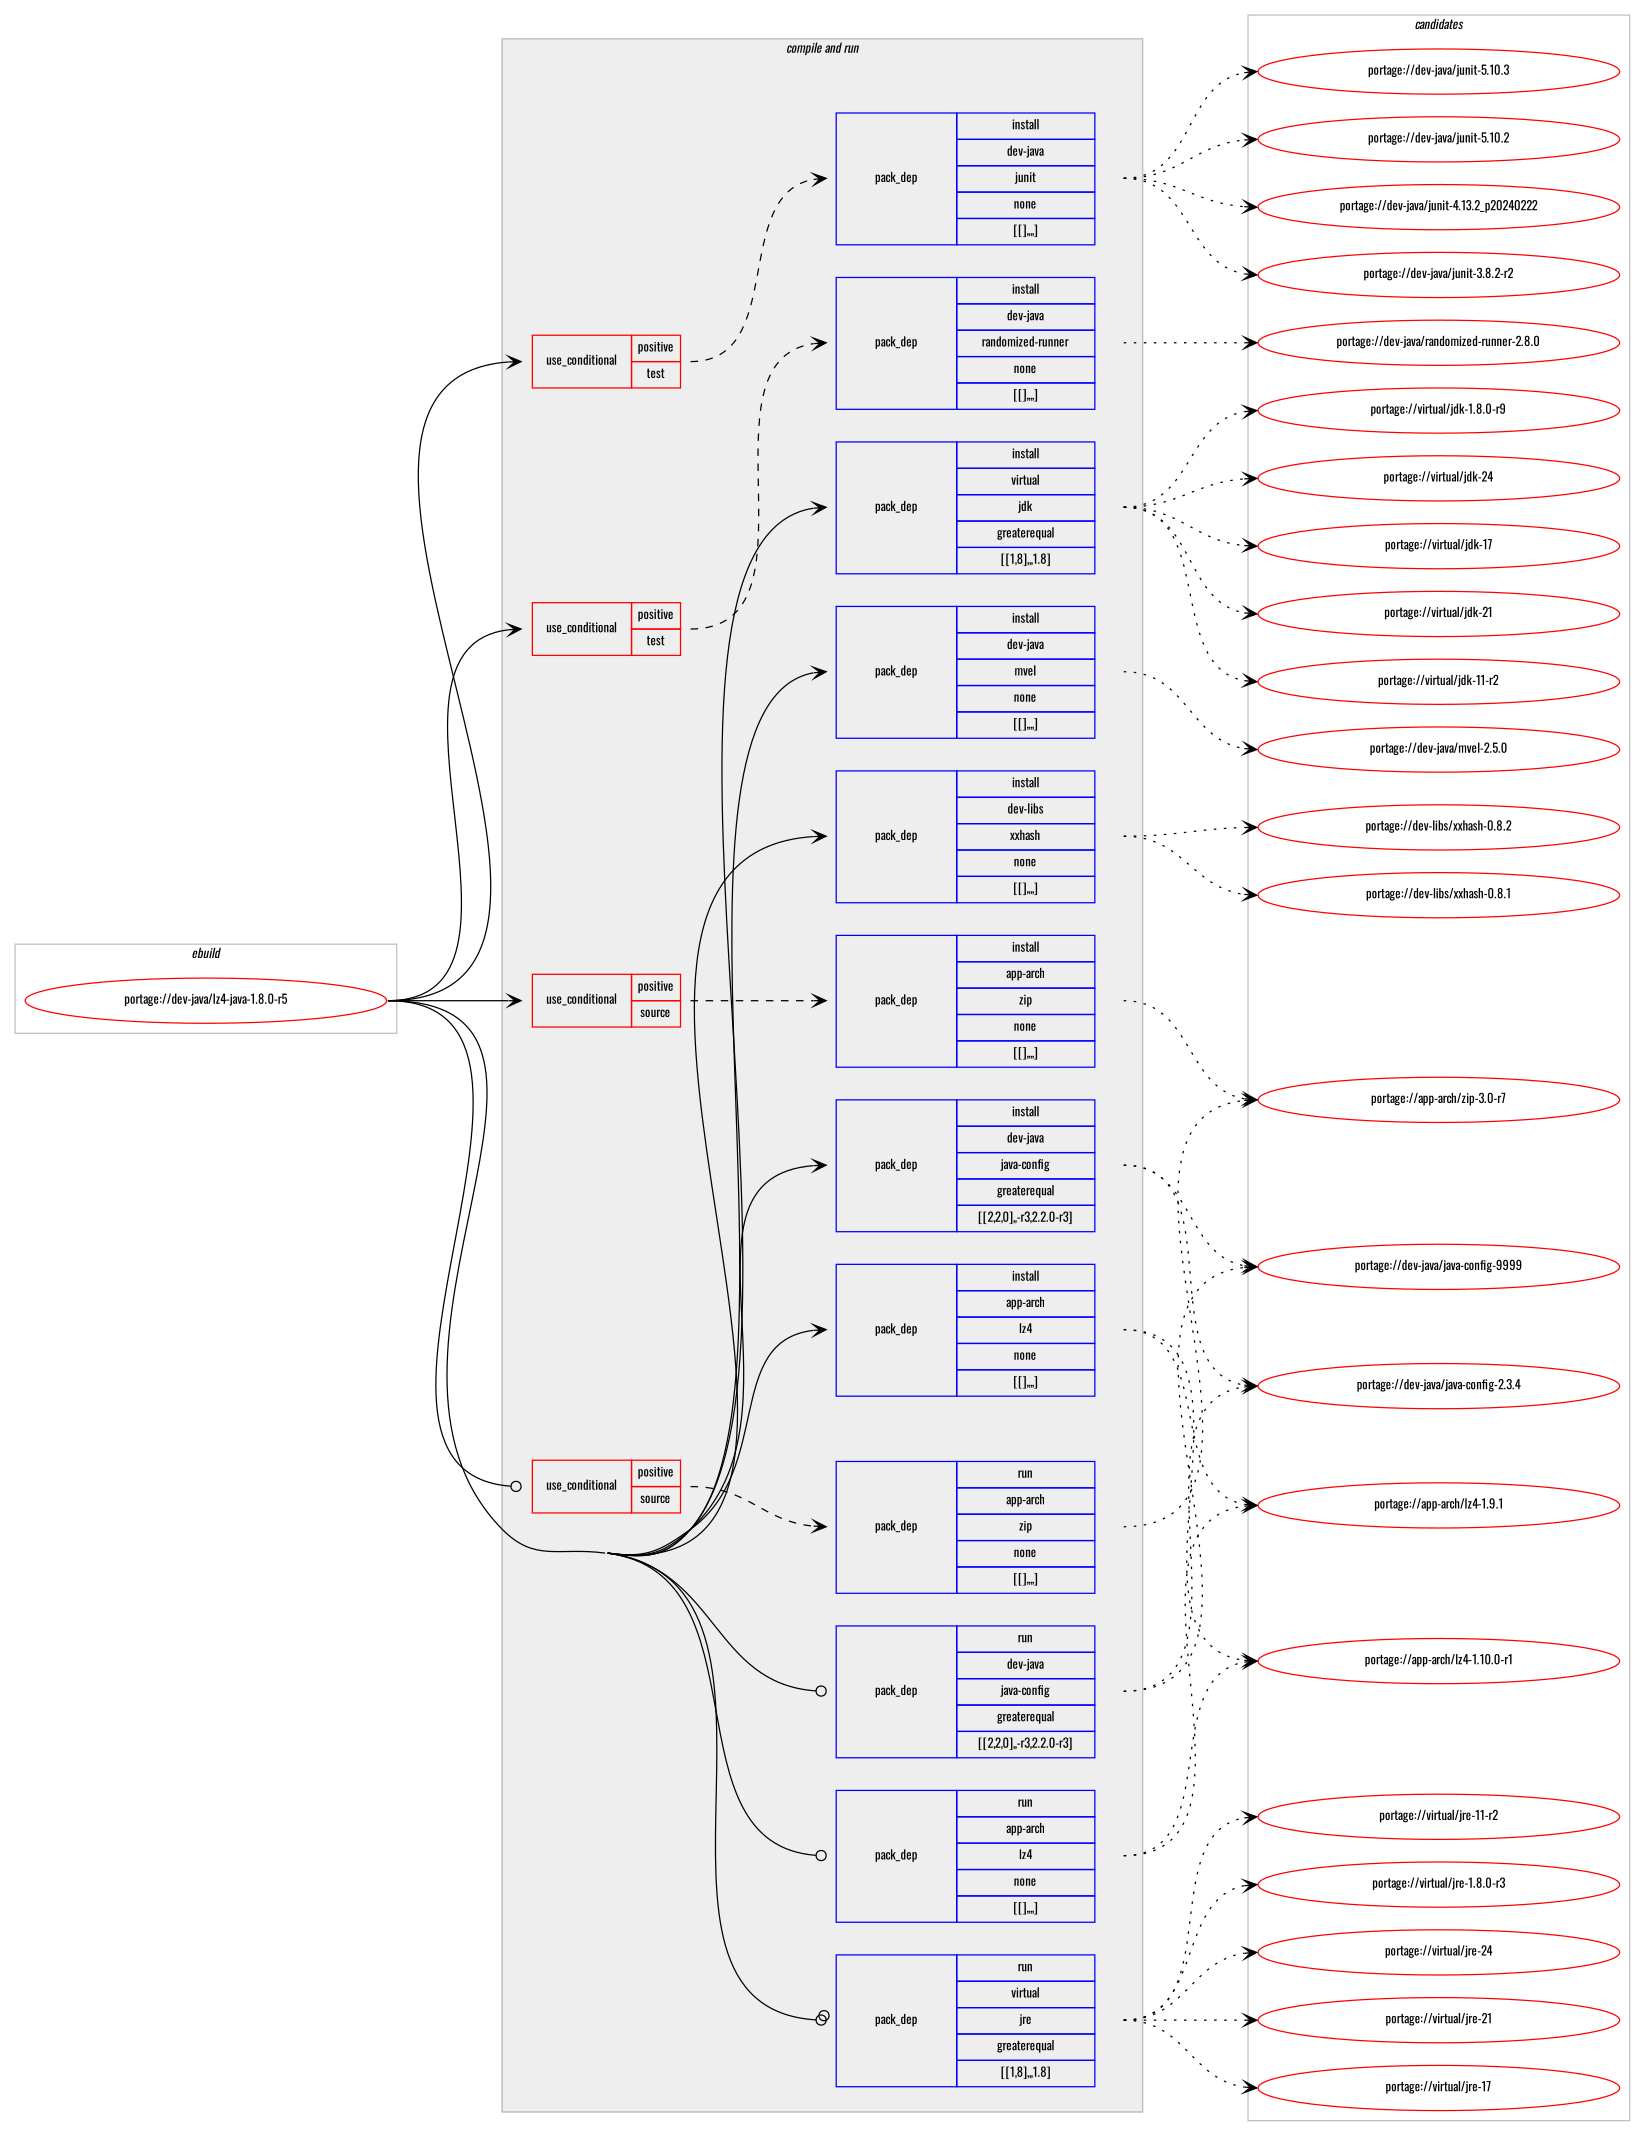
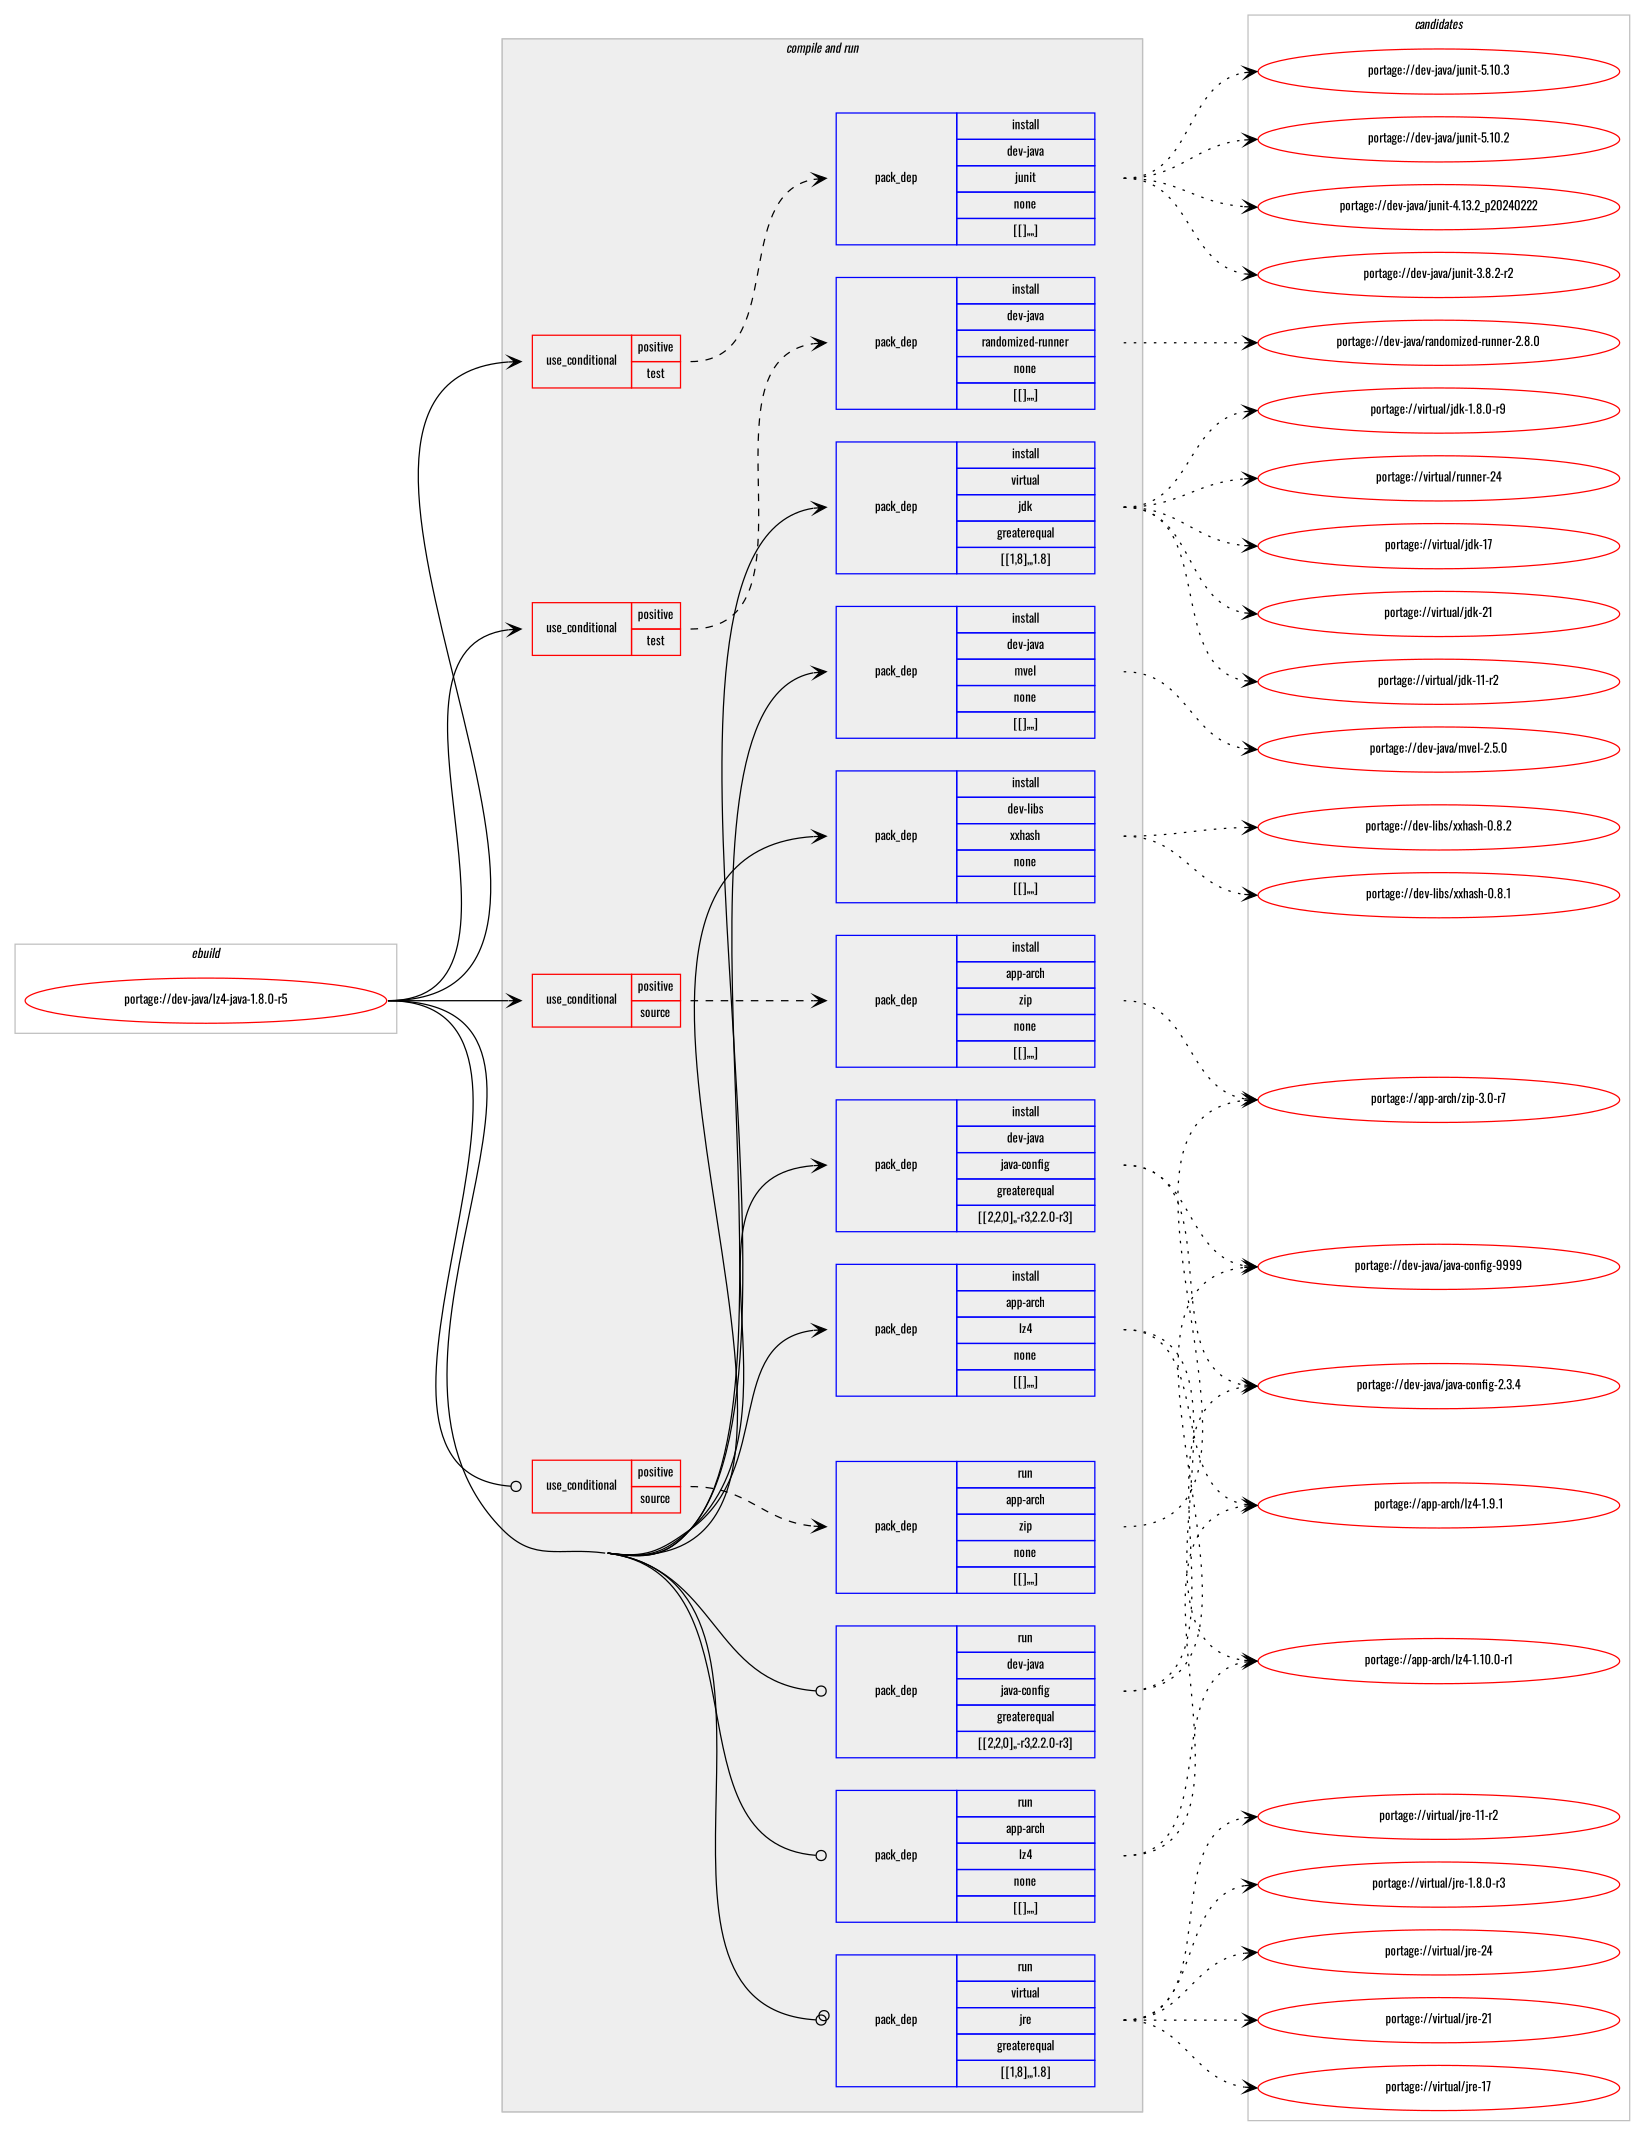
(1439, 478) -> (1439, 478)
